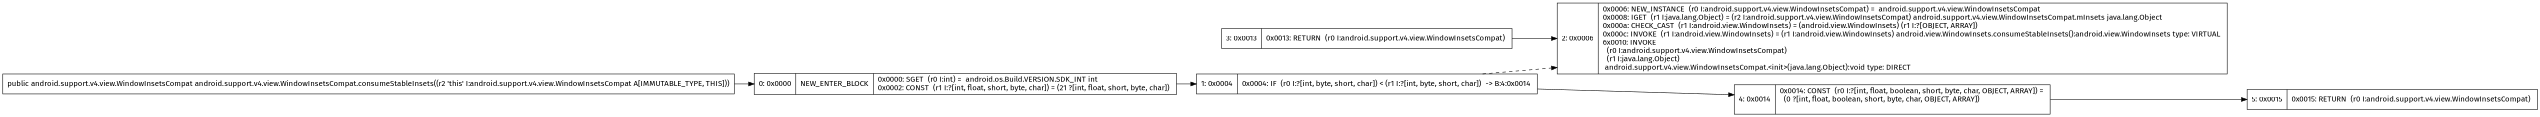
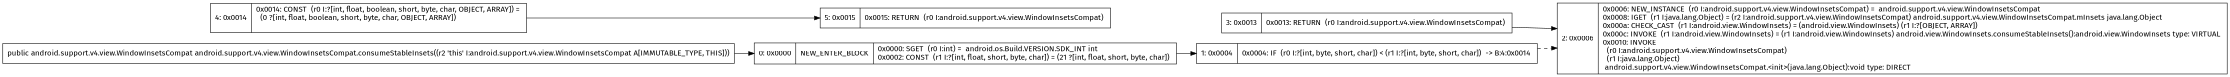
(1632, 42) -> (1632, 42)
(1633, 92) -> none
